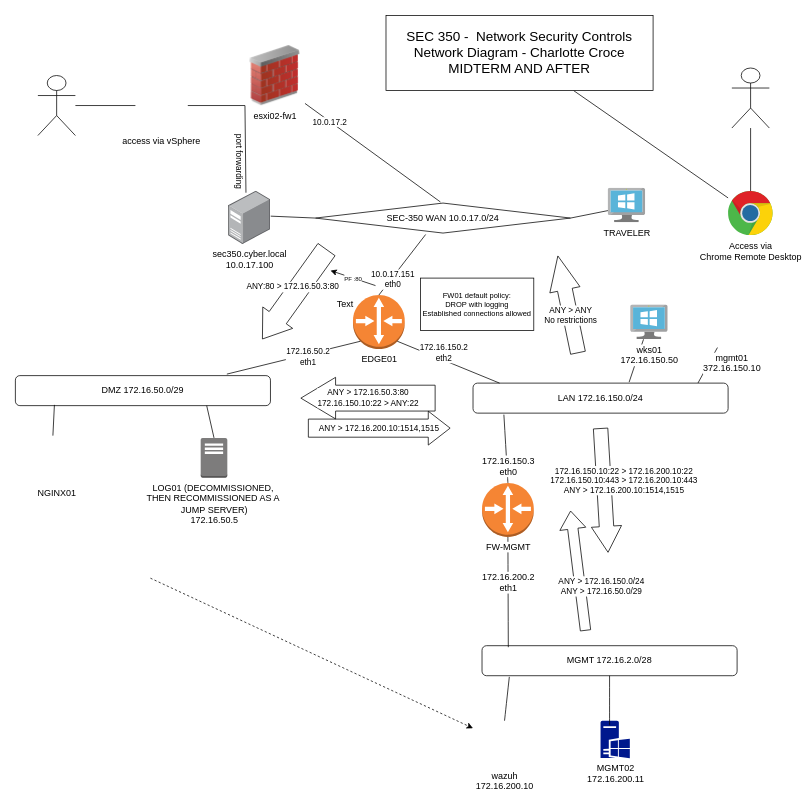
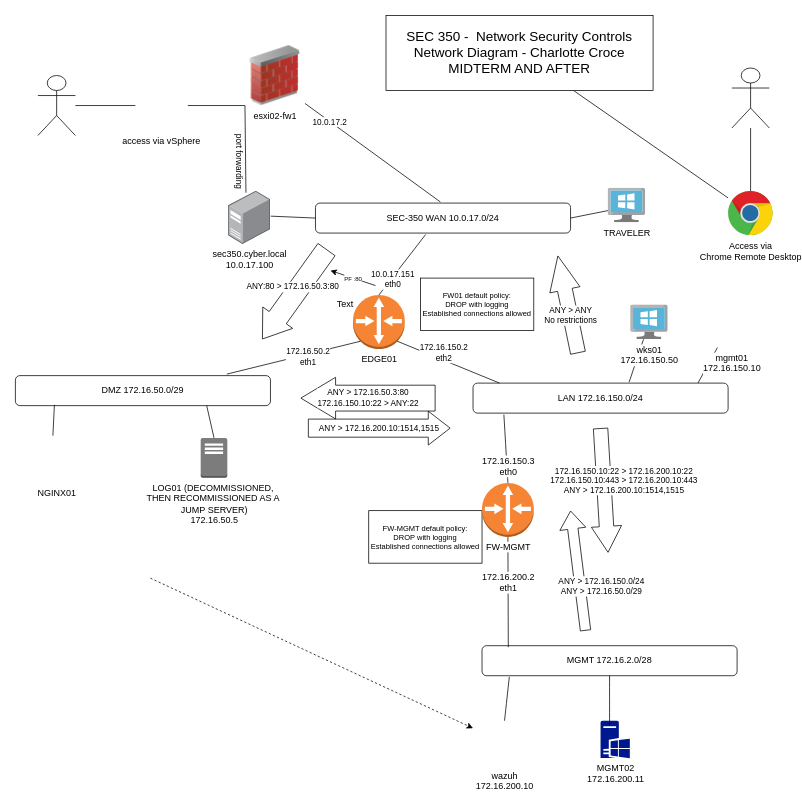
(443, 218) -> (443, 218)
(732, 364) -> (732, 364)
none -> (425, 537)
